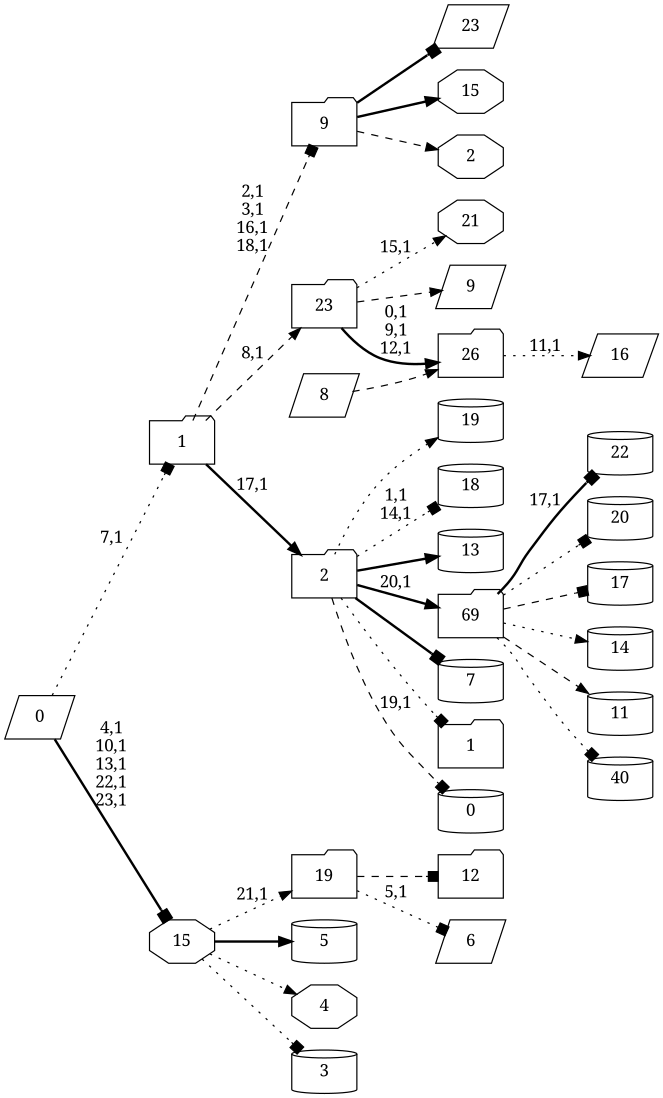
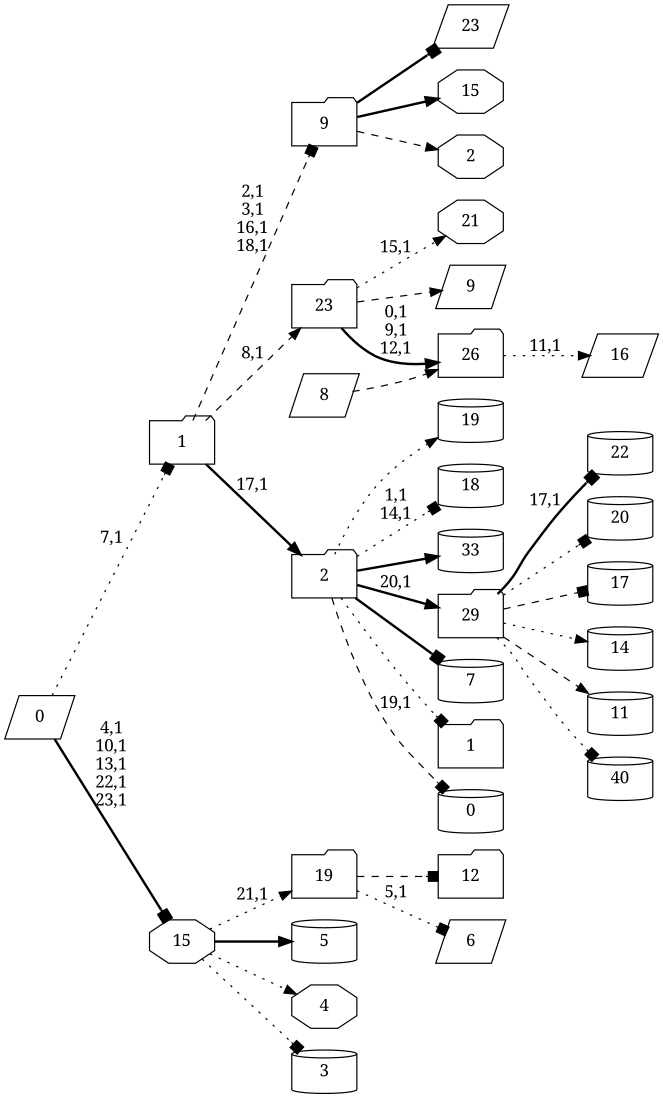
(471, 551) -> (471, 551)
(471, 616) -> (471, 616)
